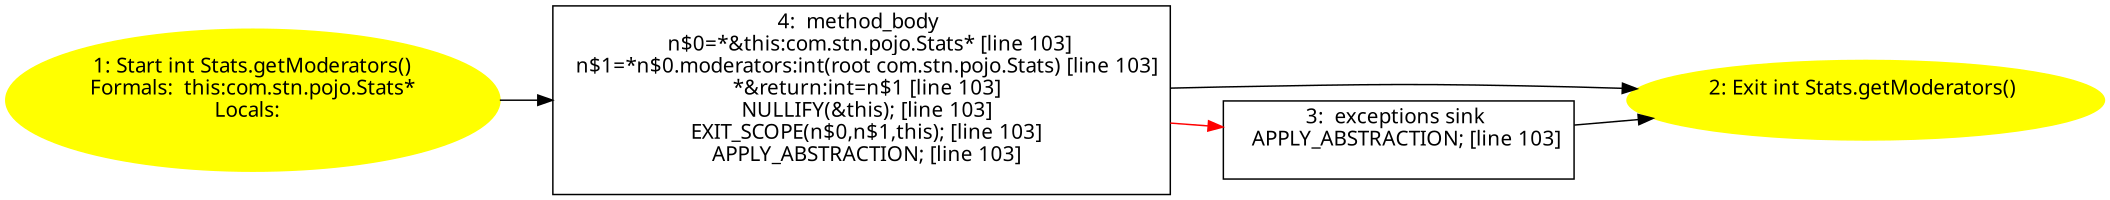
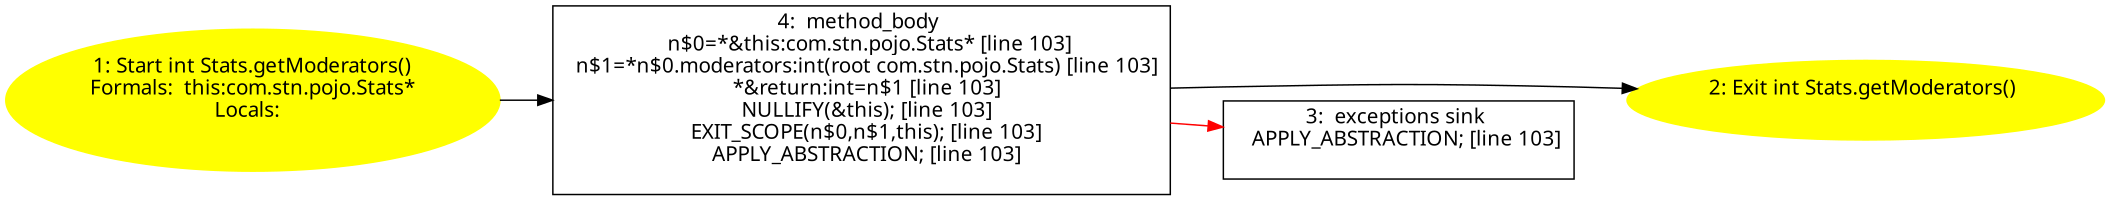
(1606, 122) -> none
